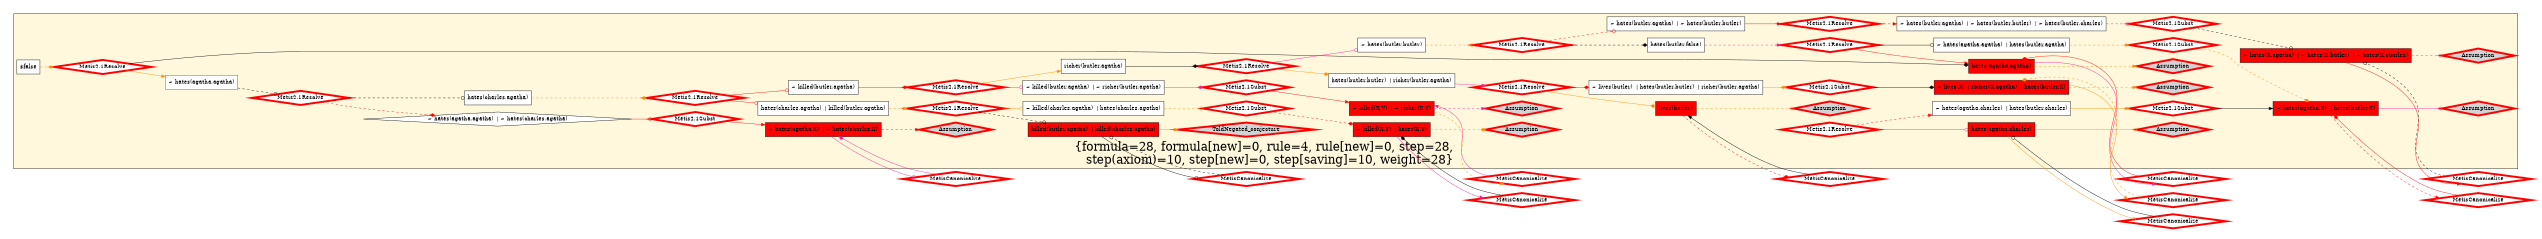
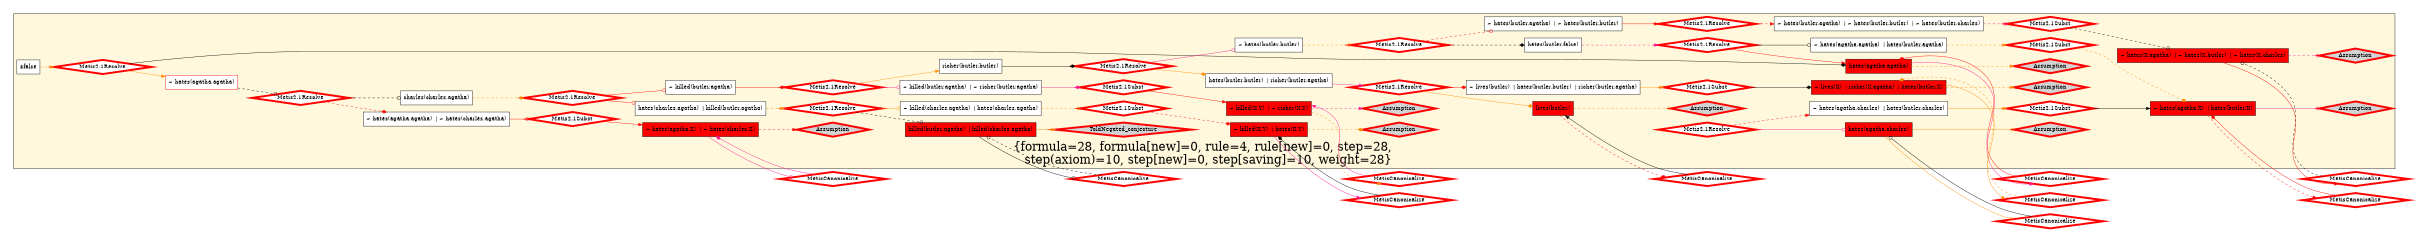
(1093, 66) -> (971, 66)
(498, 98) -> (436, 98)
(498, 119) -> (436, 119)
